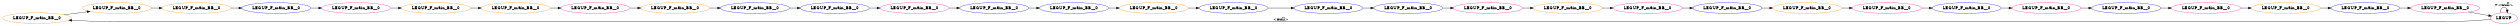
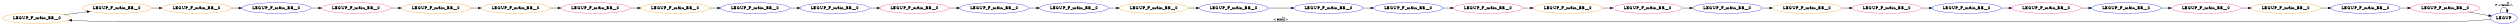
(2504, 18) -> (2504, 18)
